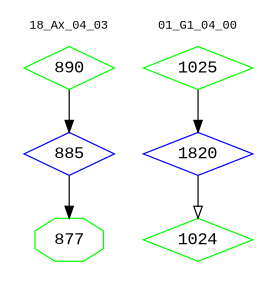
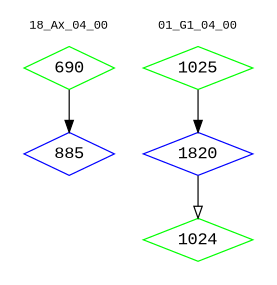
(69, 26) -> (69, 26)
(69, 68) -> (69, 68)
(69, 240) -> none
